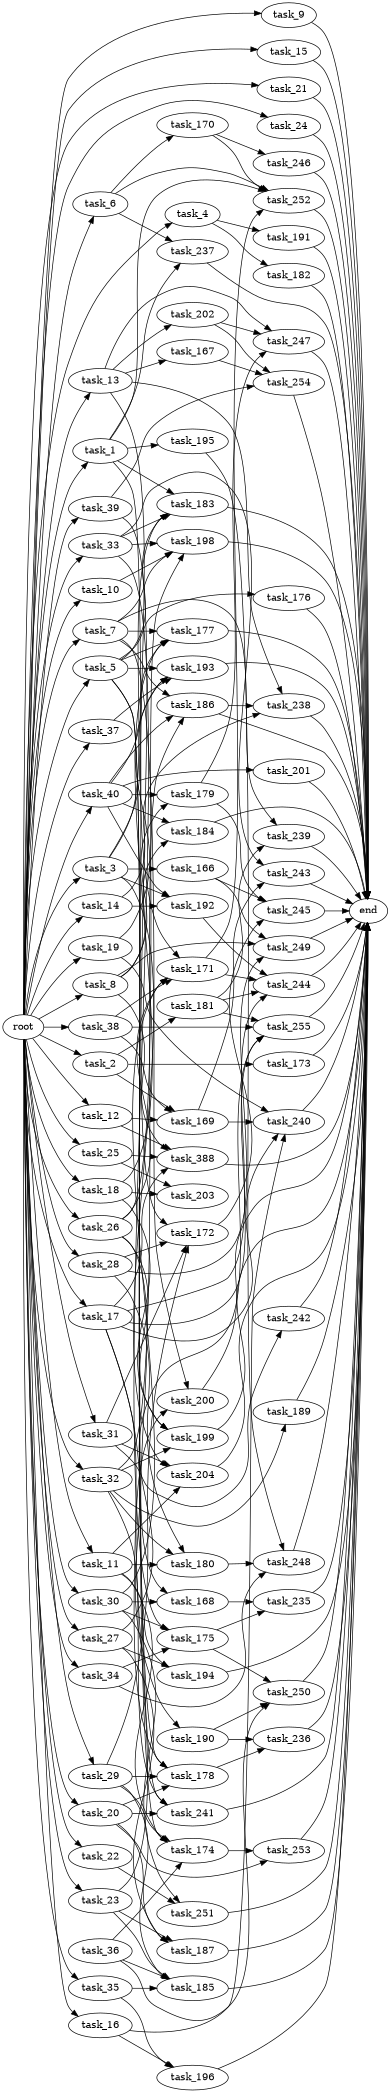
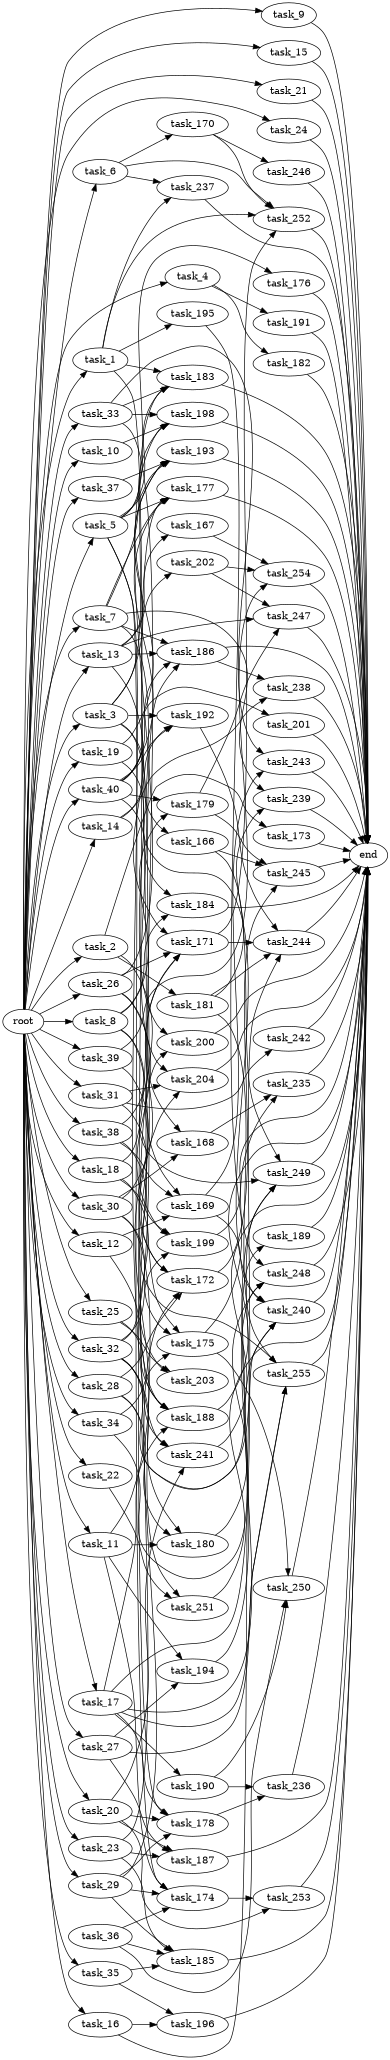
(246, 503) -> (141, 654)
(193, 1159) -> (193, 1418)
(360, 1334) -> (246, 1427)
